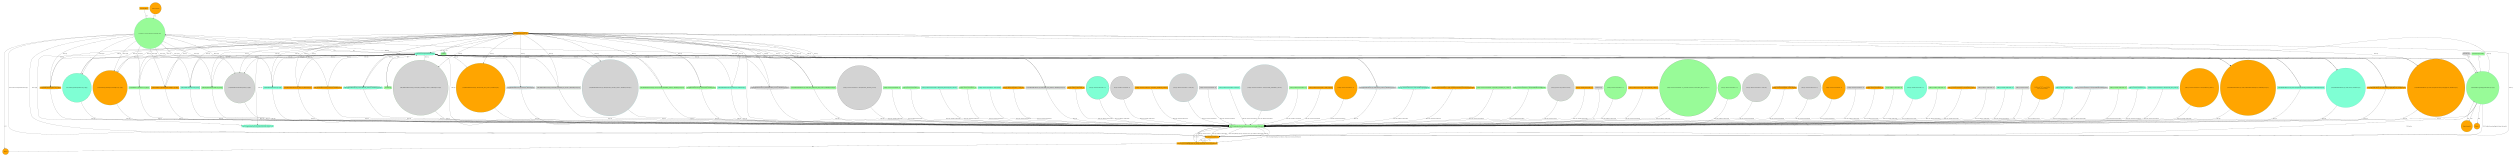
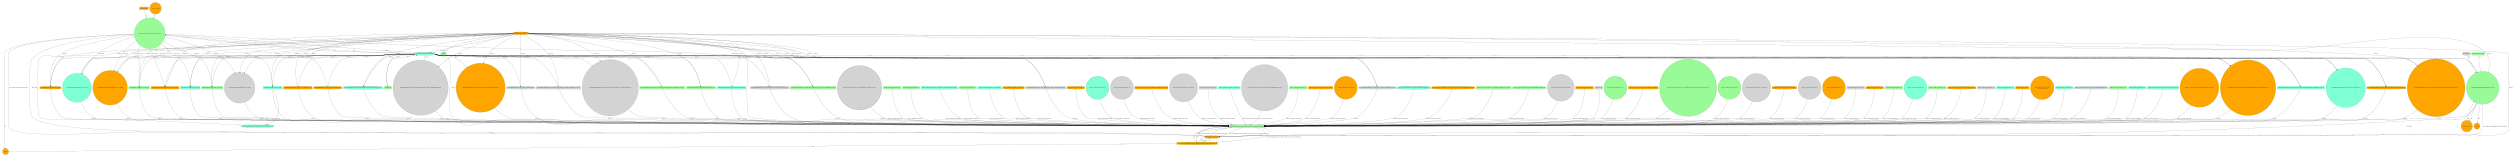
(257, 63) -> (278, 109)
(2022, 88) -> (2022, 88)
